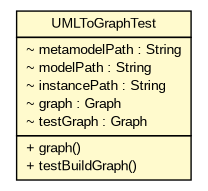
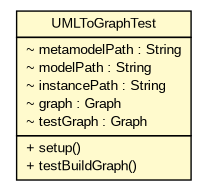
(54, 148) -> (54, 148)
